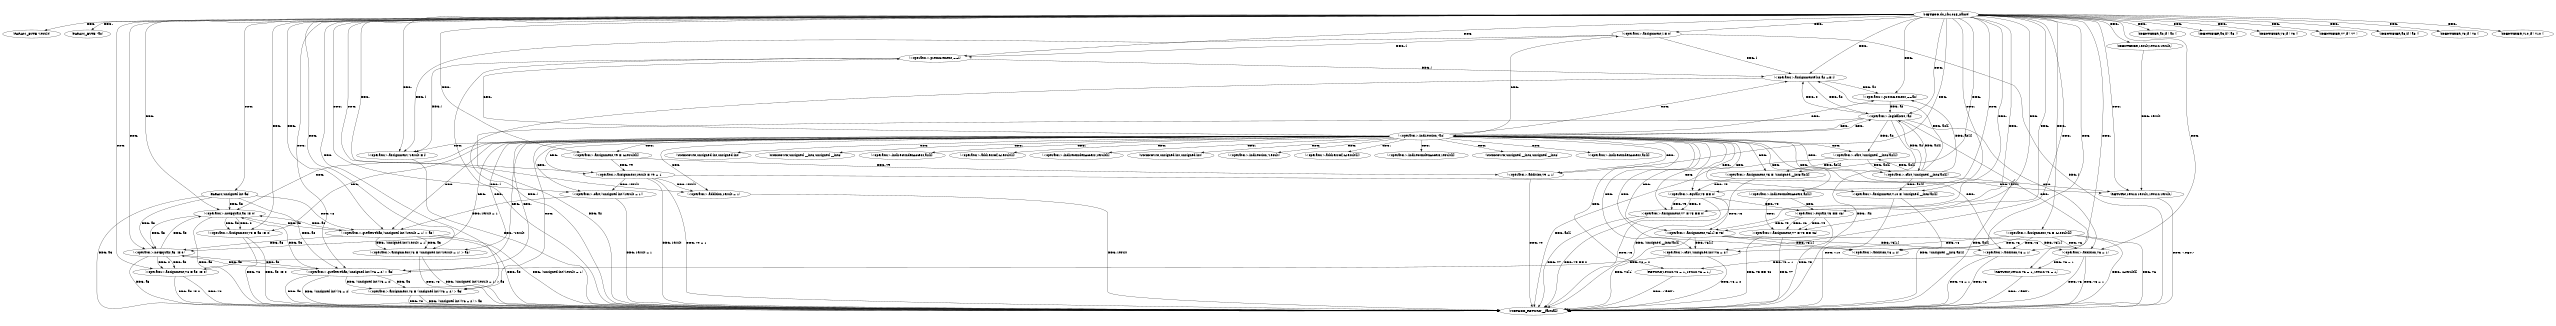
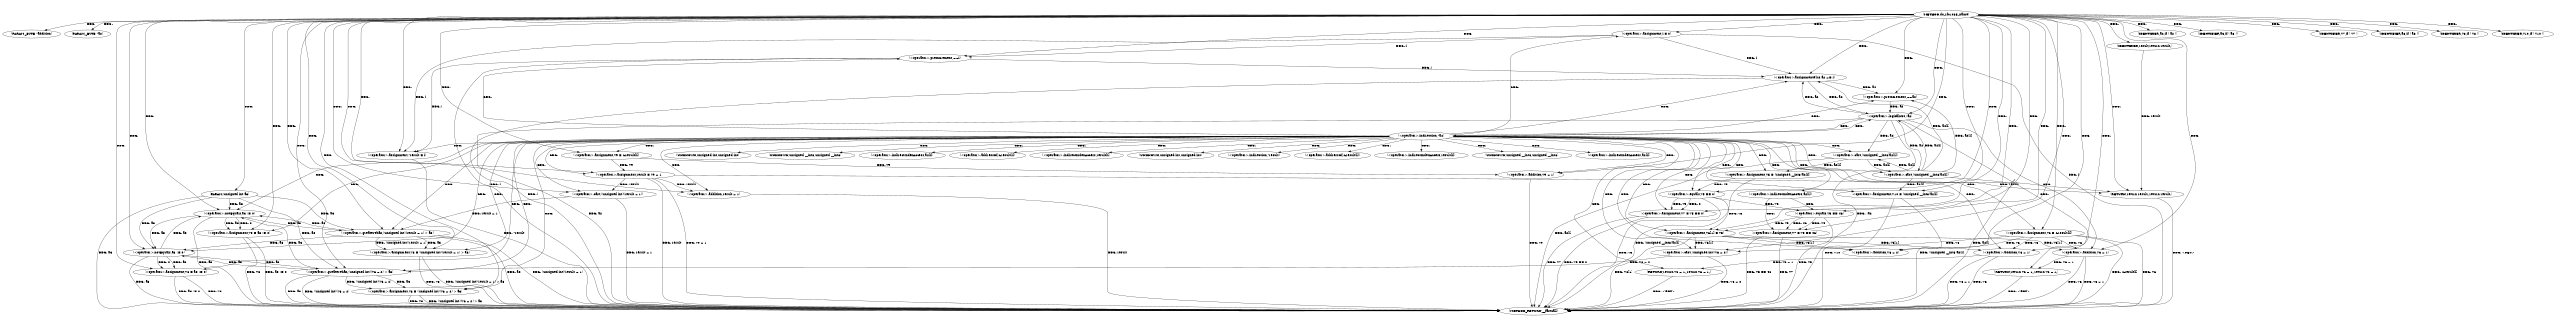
(32, 34) -> (32, 34)
(2279, 34) -> none
(1812, 97) -> (1812, 97)
none -> (1788, 149)
(1949, 153) -> none
(328, 214) -> (328, 214)
